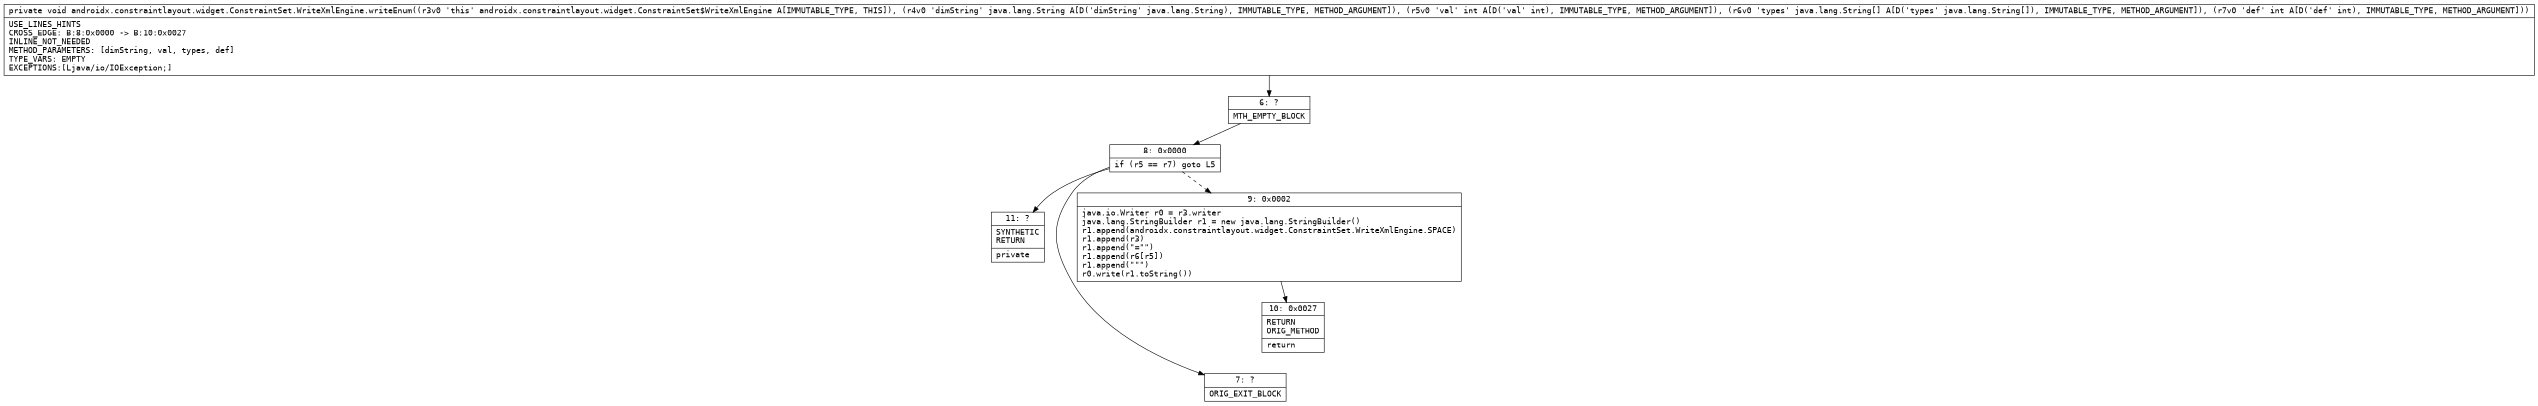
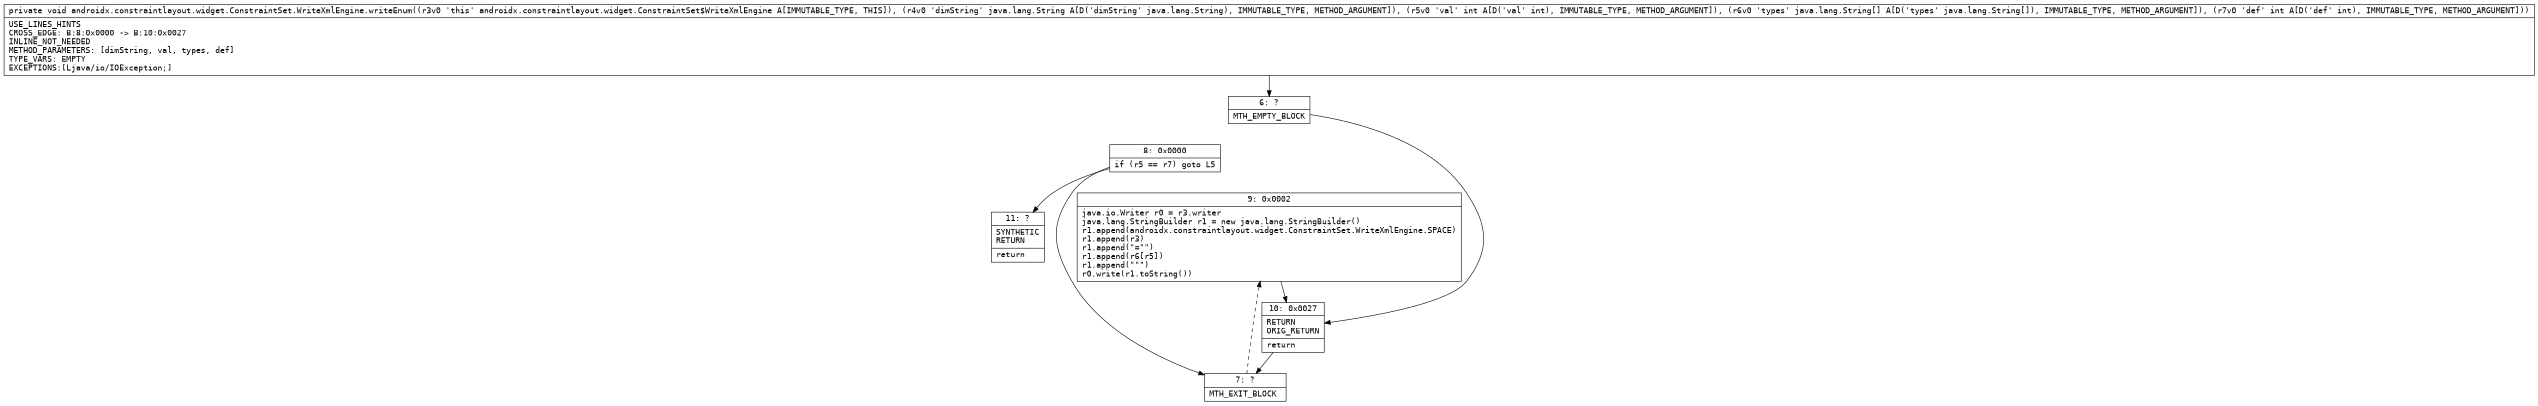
(1220, 133) -> (1480, 220)
(1194, 181) -> (1252, 330)
(1013, 255) -> (1011, 255)
(1293, 331) -> (1293, 331)
none -> (1267, 361)
(1245, 394) -> (1243, 394)
